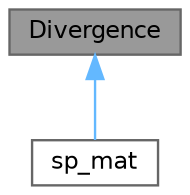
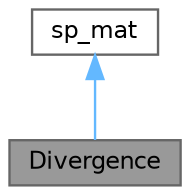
(95, 110) -> (95, 110)
